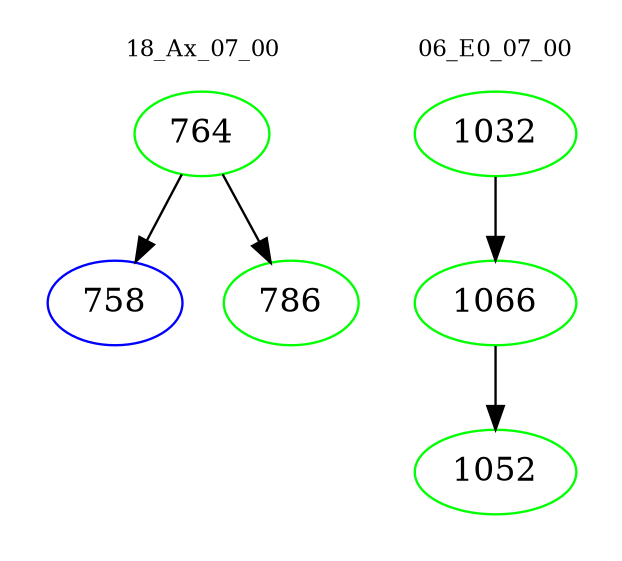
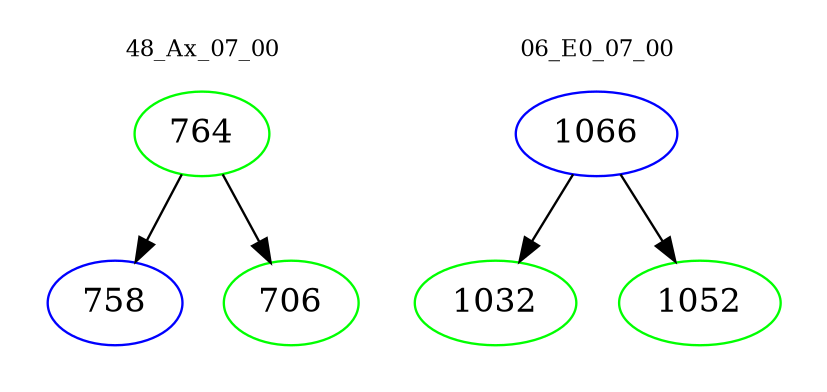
(203, 50) -> (203, 50)
(496, 207) -> (553, 208)
(291, 303) -> (291, 303)
(496, 303) -> (597, 134)
